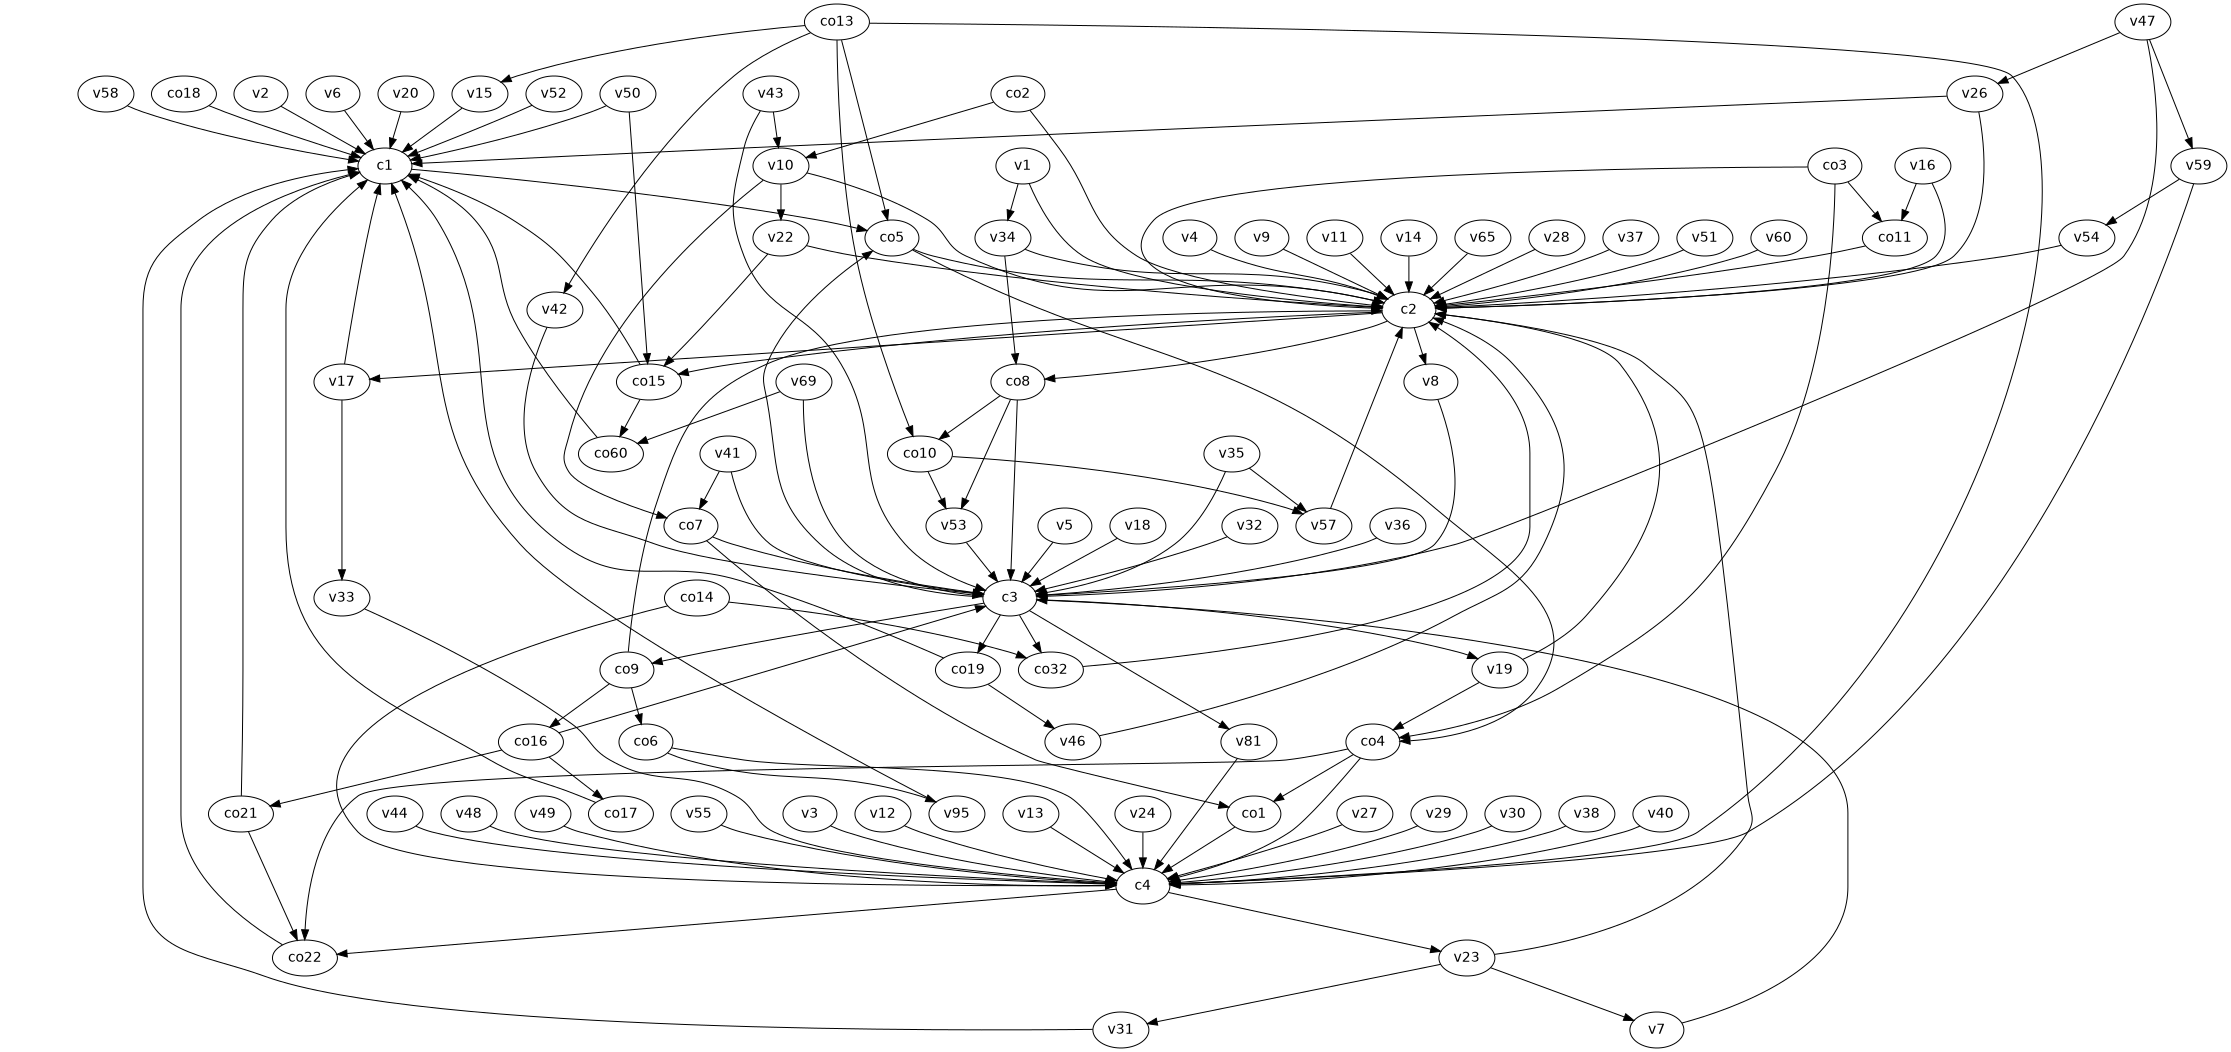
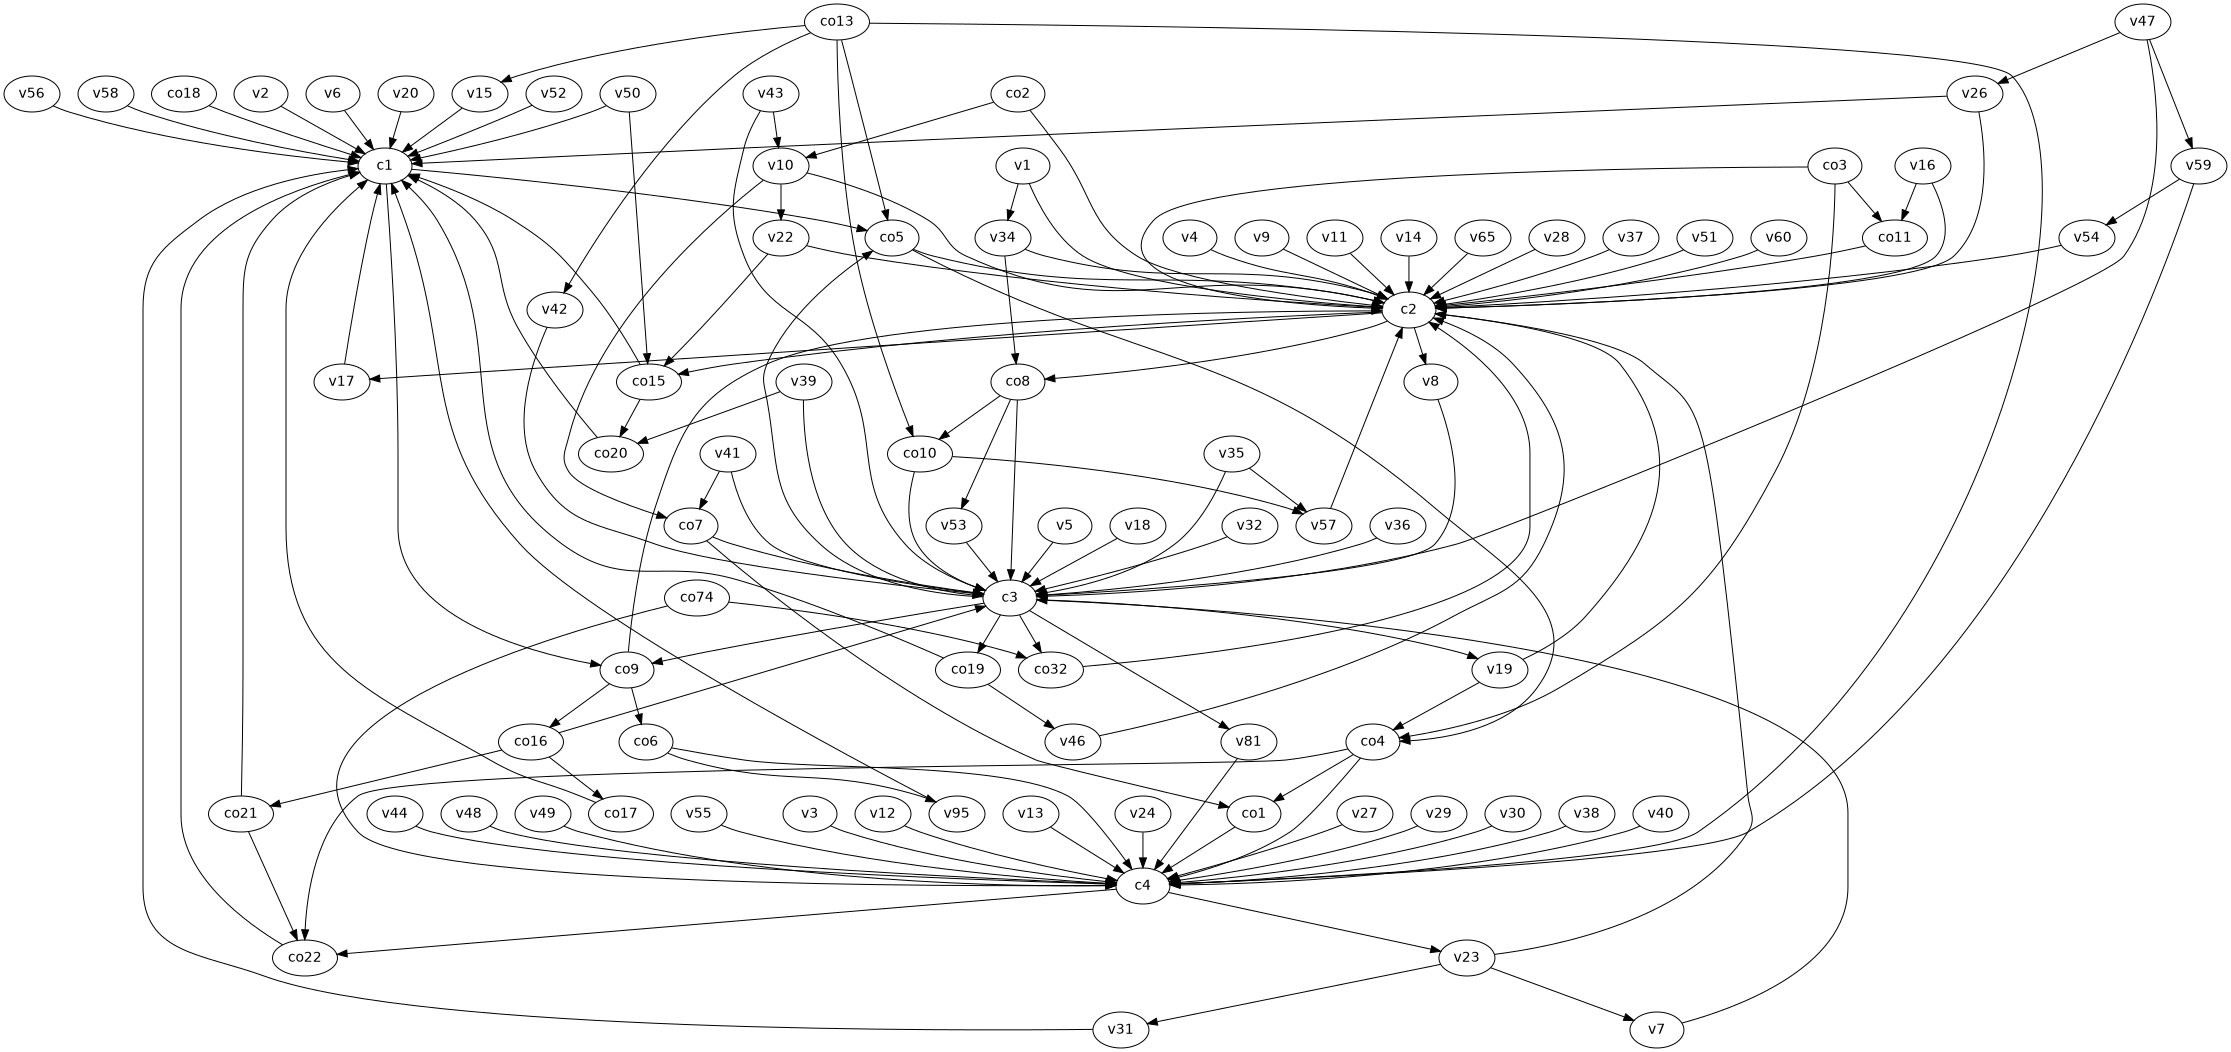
none -> (32, 94)
(804, 382) -> (804, 382)
(611, 454) -> (611, 454)
none -> (398, 483)
(935, 485) -> (917, 544)
(342, 598) -> none
(697, 598) -> (697, 598)
